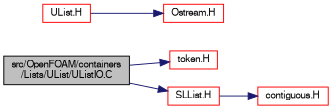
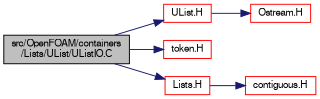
none -> (134, 29)
(194, 96) -> (187, 86)
